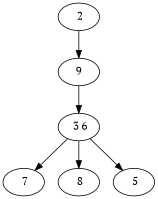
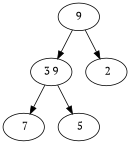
(79, 41) -> (91, 41)
(79, 127) -> (51, 72)
(79, 182) -> none
